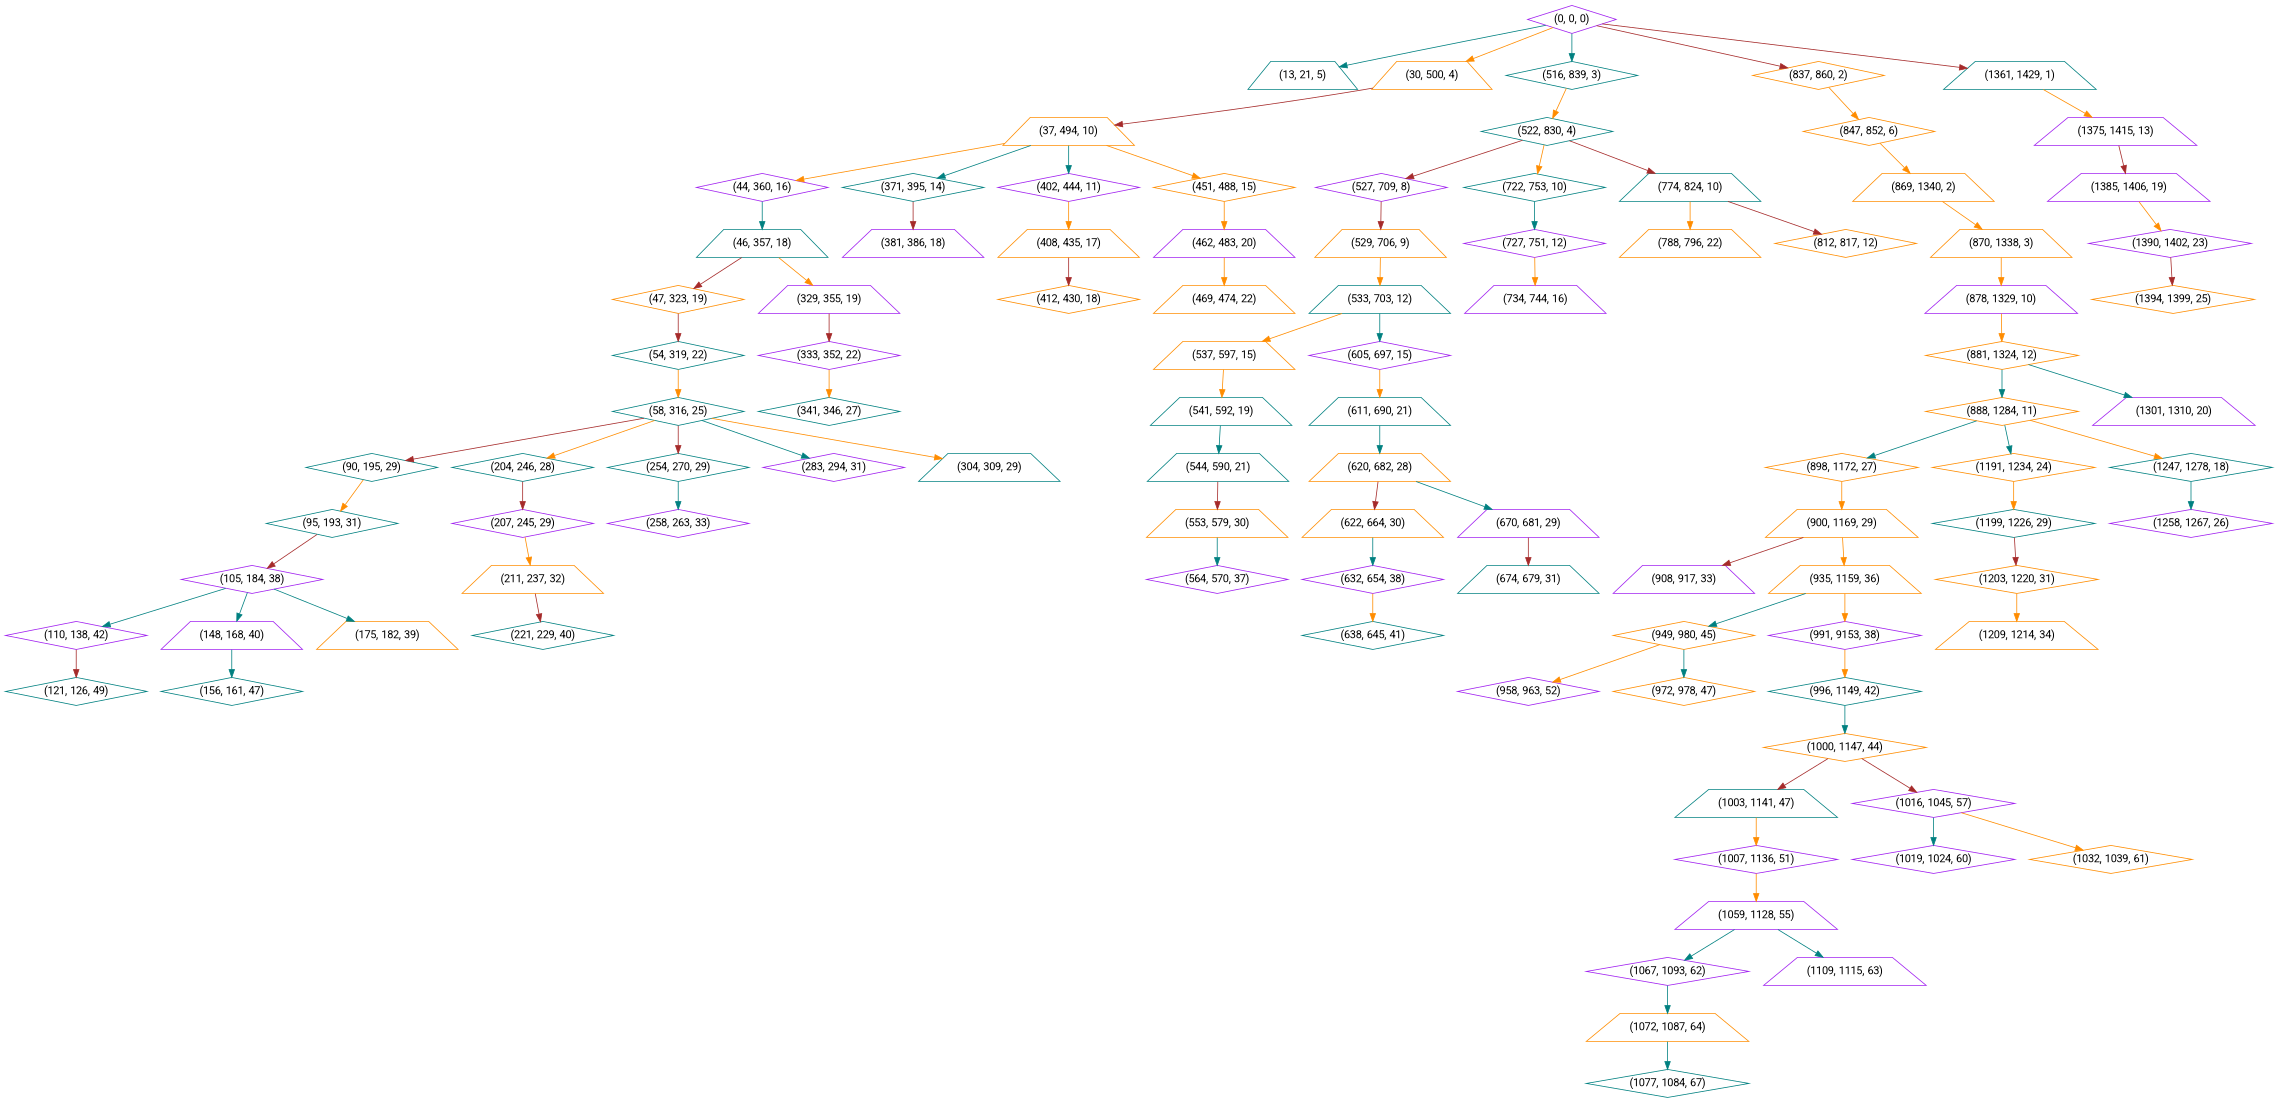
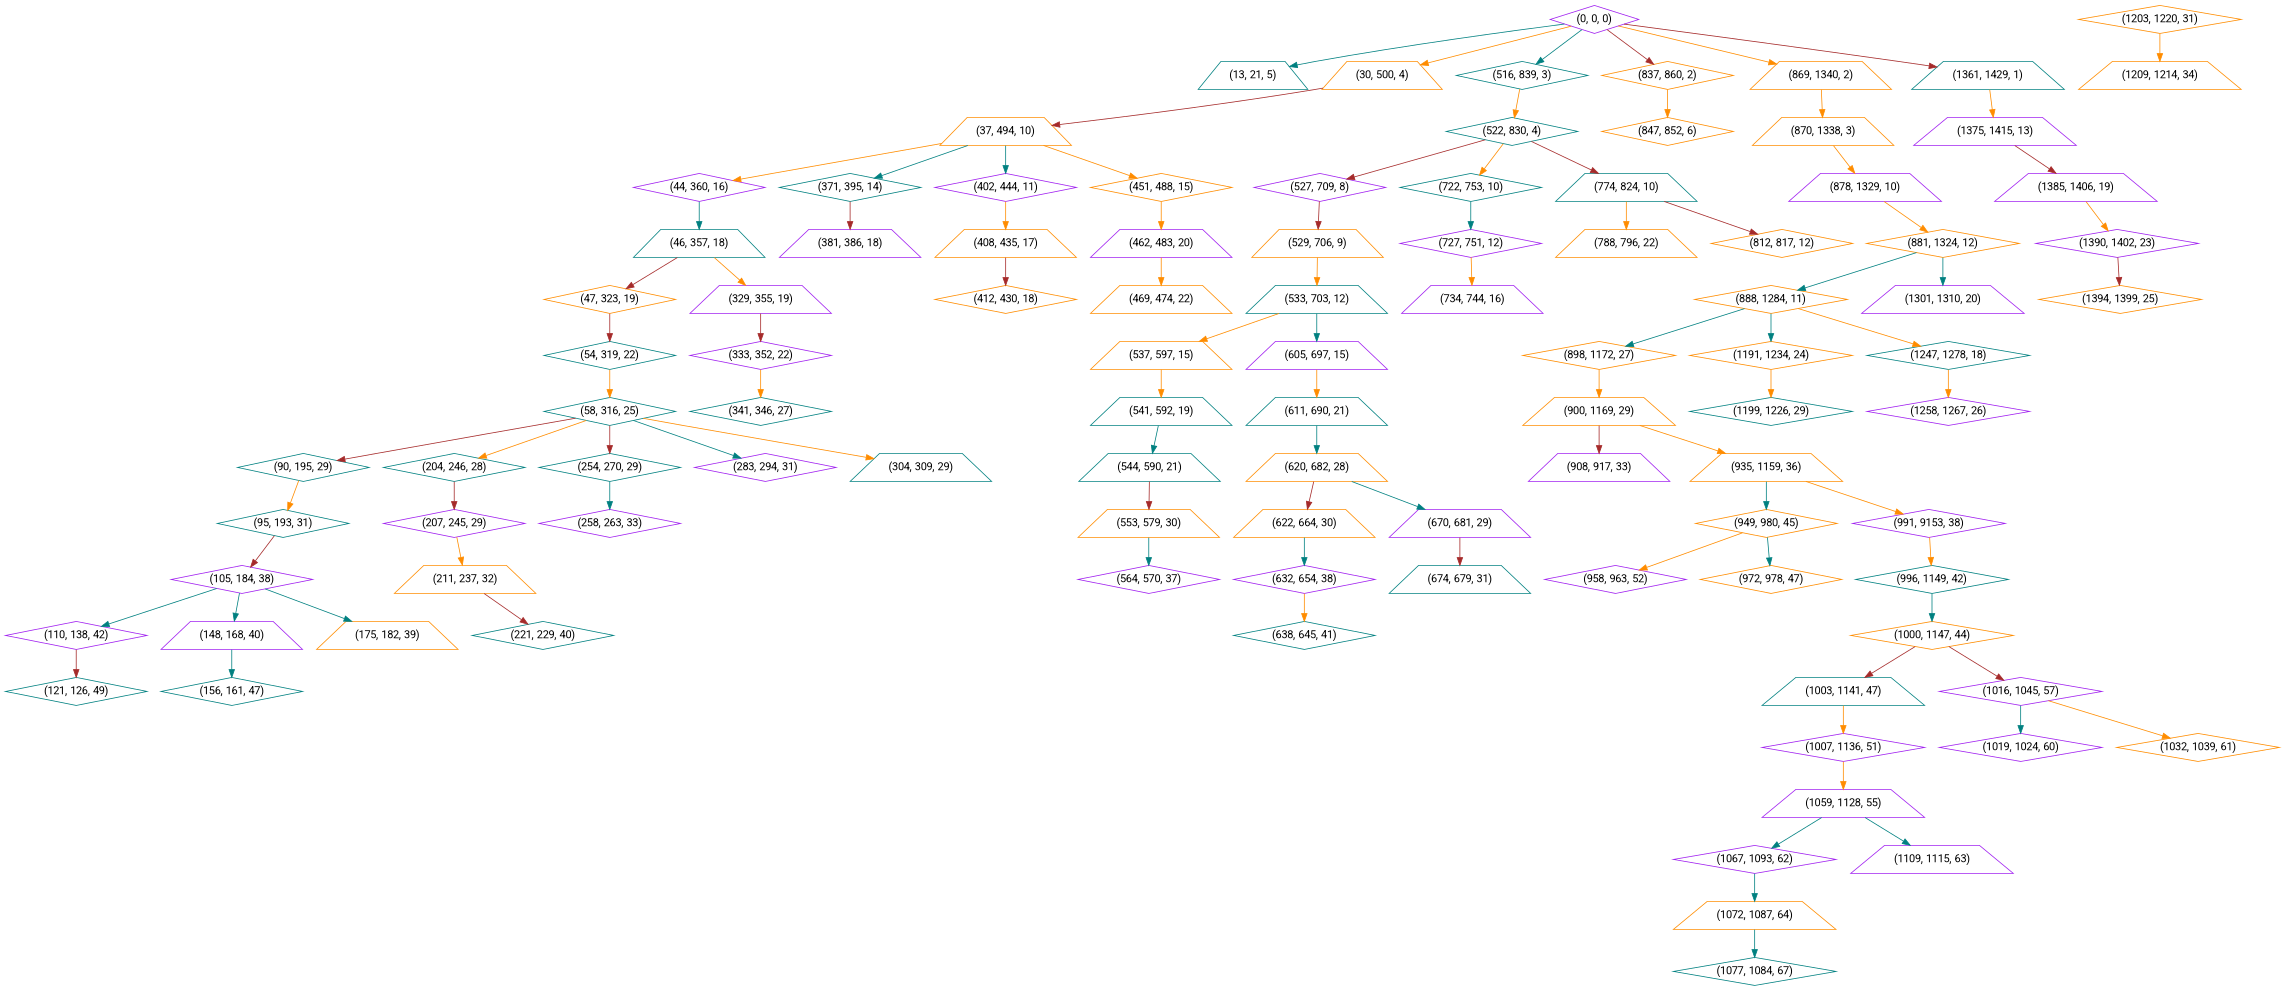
(1892, 155) -> (1694, 44)
(1380, 355) -> (1317, 355)
(2191, 492) -> (1948, 380)
(2015, 547) -> none
